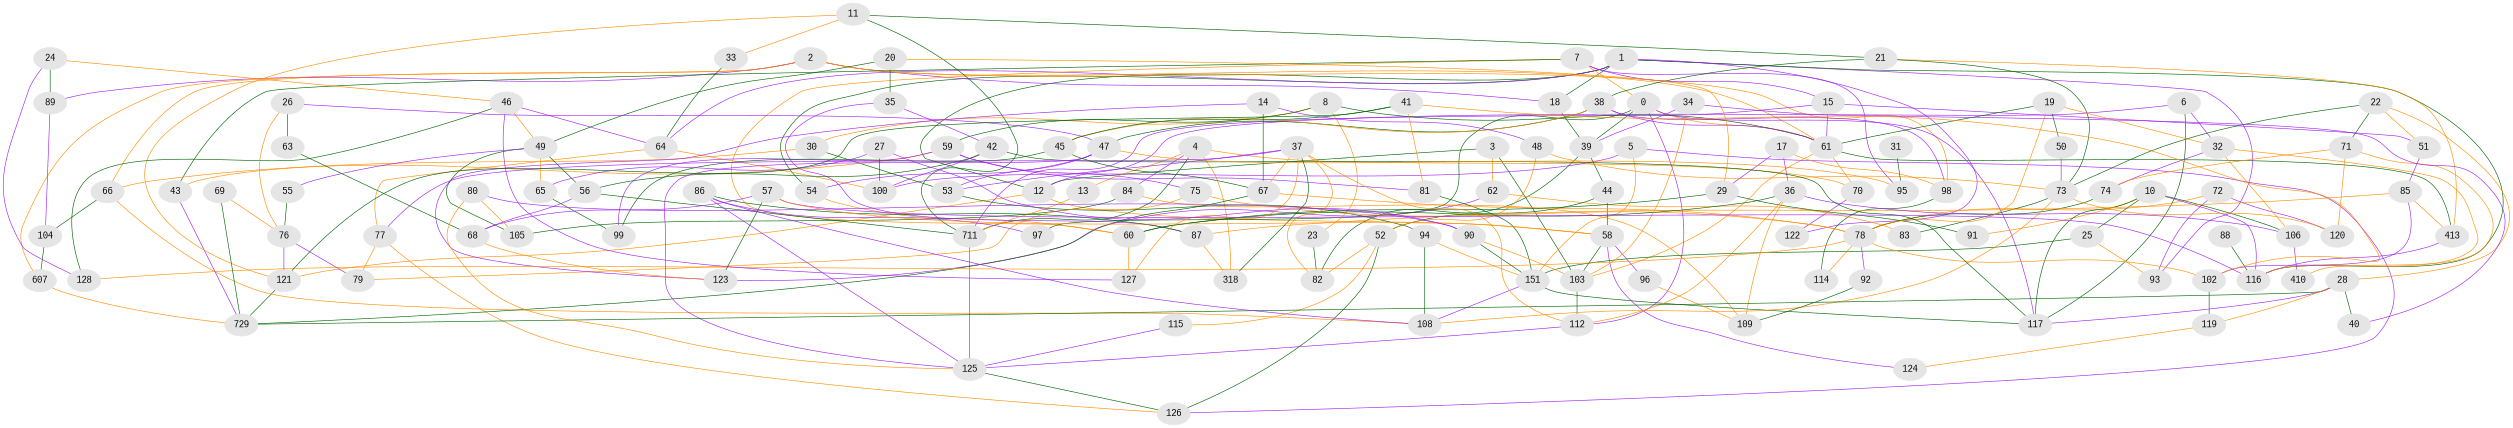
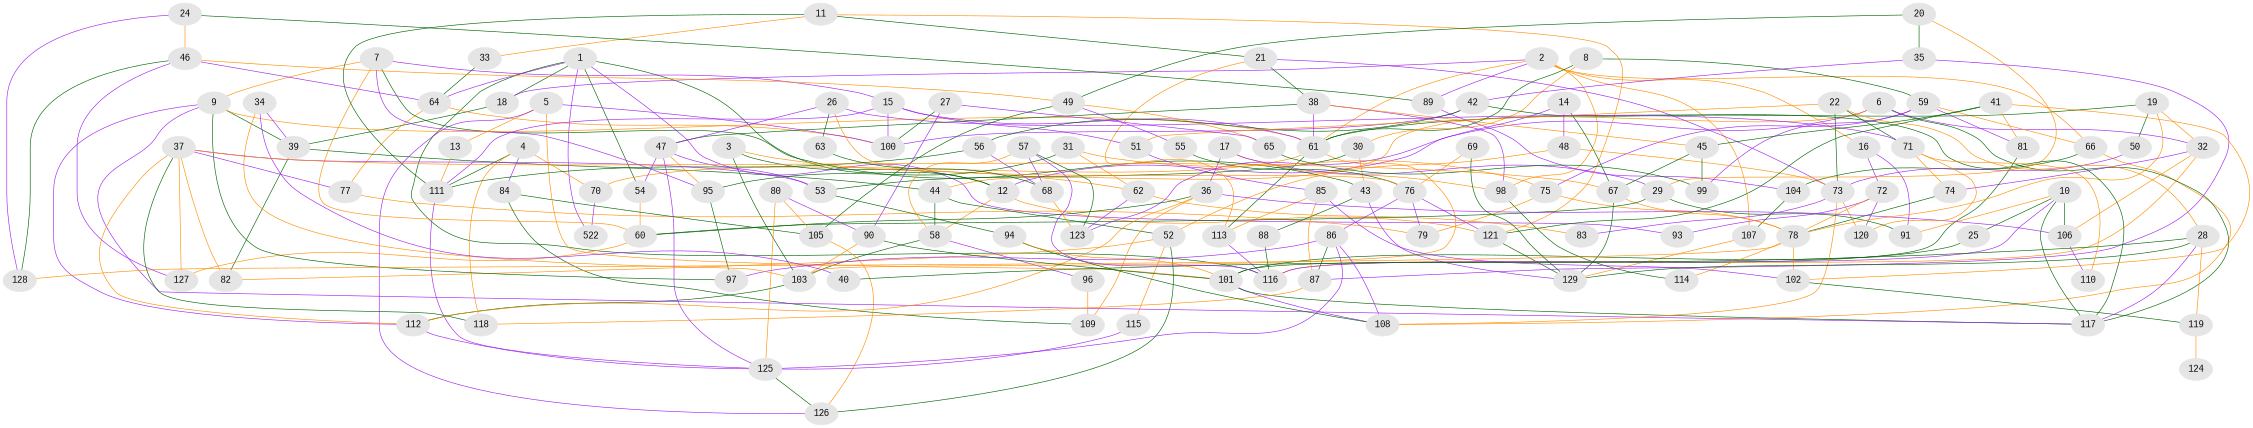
(2062, 86) -> (1518, 80)
(1644, 103) -> (214, 103)
none -> (1371, 119)
none -> (888, 129)
none -> (1403, 135)
none -> (1864, 147)
none -> (1309, 163)
(1139, 169) -> (501, 125)
none -> (1103, 170)
(568, 175) -> none
(1379, 205) -> (745, 297)
none -> (1324, 211)
none -> (1371, 214)
(1984, 217) -> (1712, 220)
none -> (720, 236)
(970, 236) -> (437, 192)
(1313, 236) -> none
(1792, 236) -> (591, 236)
(2452, 236) -> (1219, 236)
(2120, 258) -> none
(40, 281) -> (1749, 236)
(1230, 281) -> (481, 325)
(1533, 281) -> (1226, 281)
(1866, 281) -> none
(2298, 281) -> (2088, 281)
(241, 325) -> (1570, 281)
(1730, 338) -> none
(759, 377) -> (871, 323)
